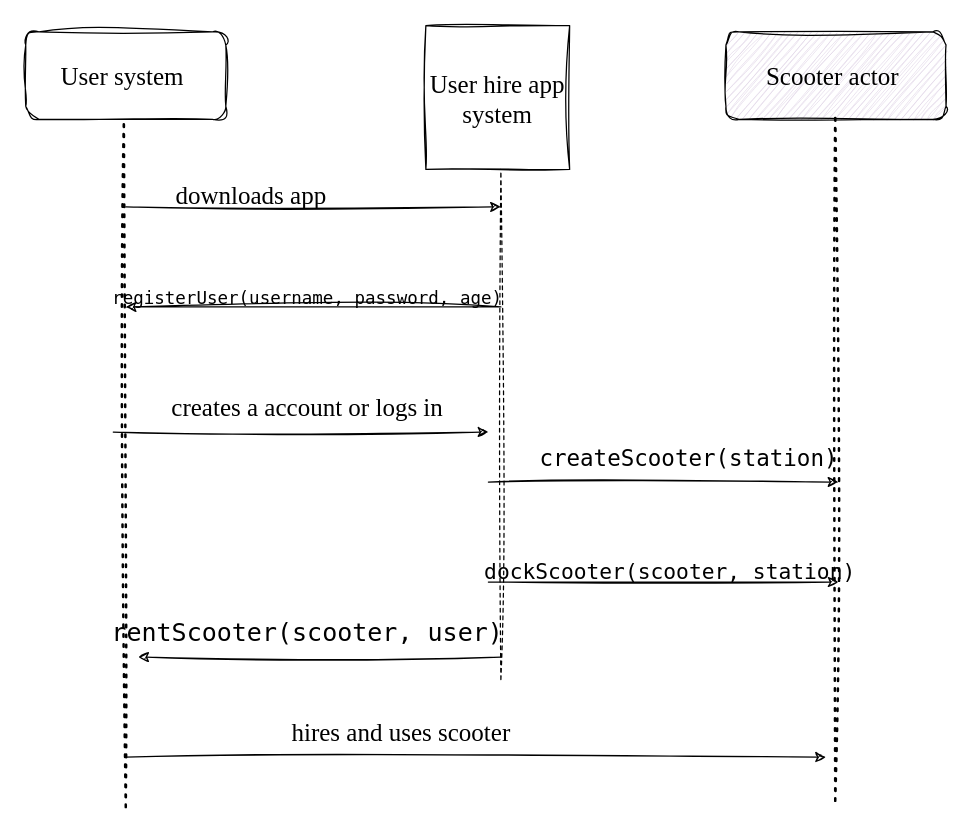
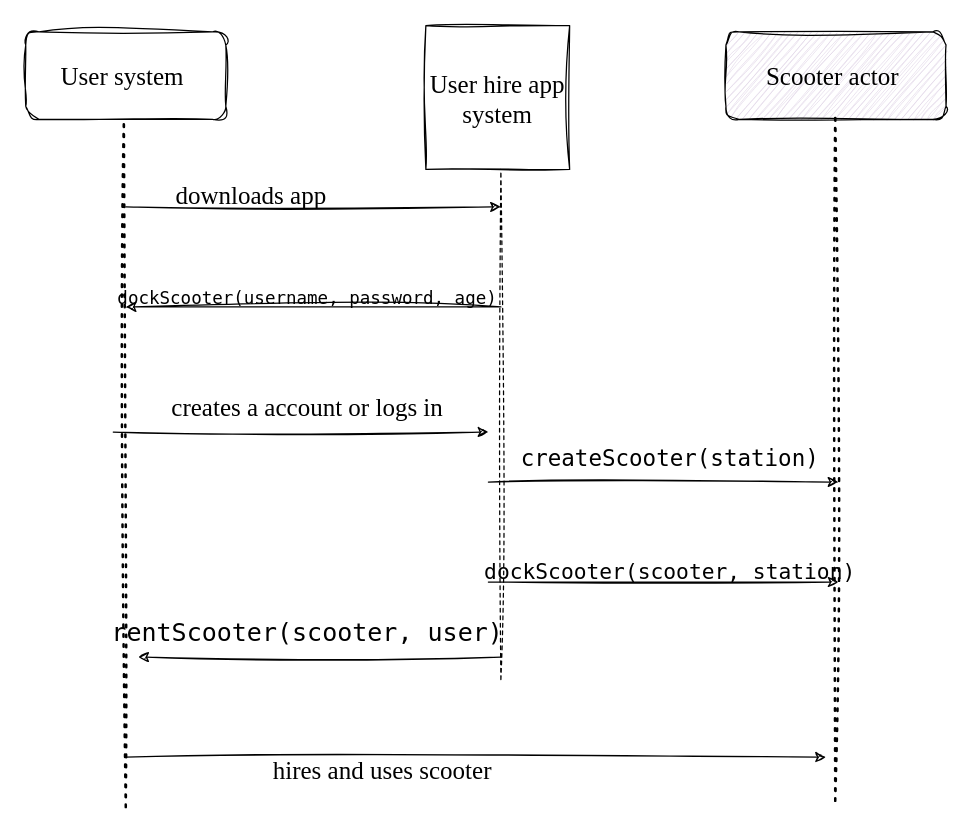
(308, 294) -> (308, 294)
(688, 457) -> (669, 457)
(401, 732) -> (382, 769)
